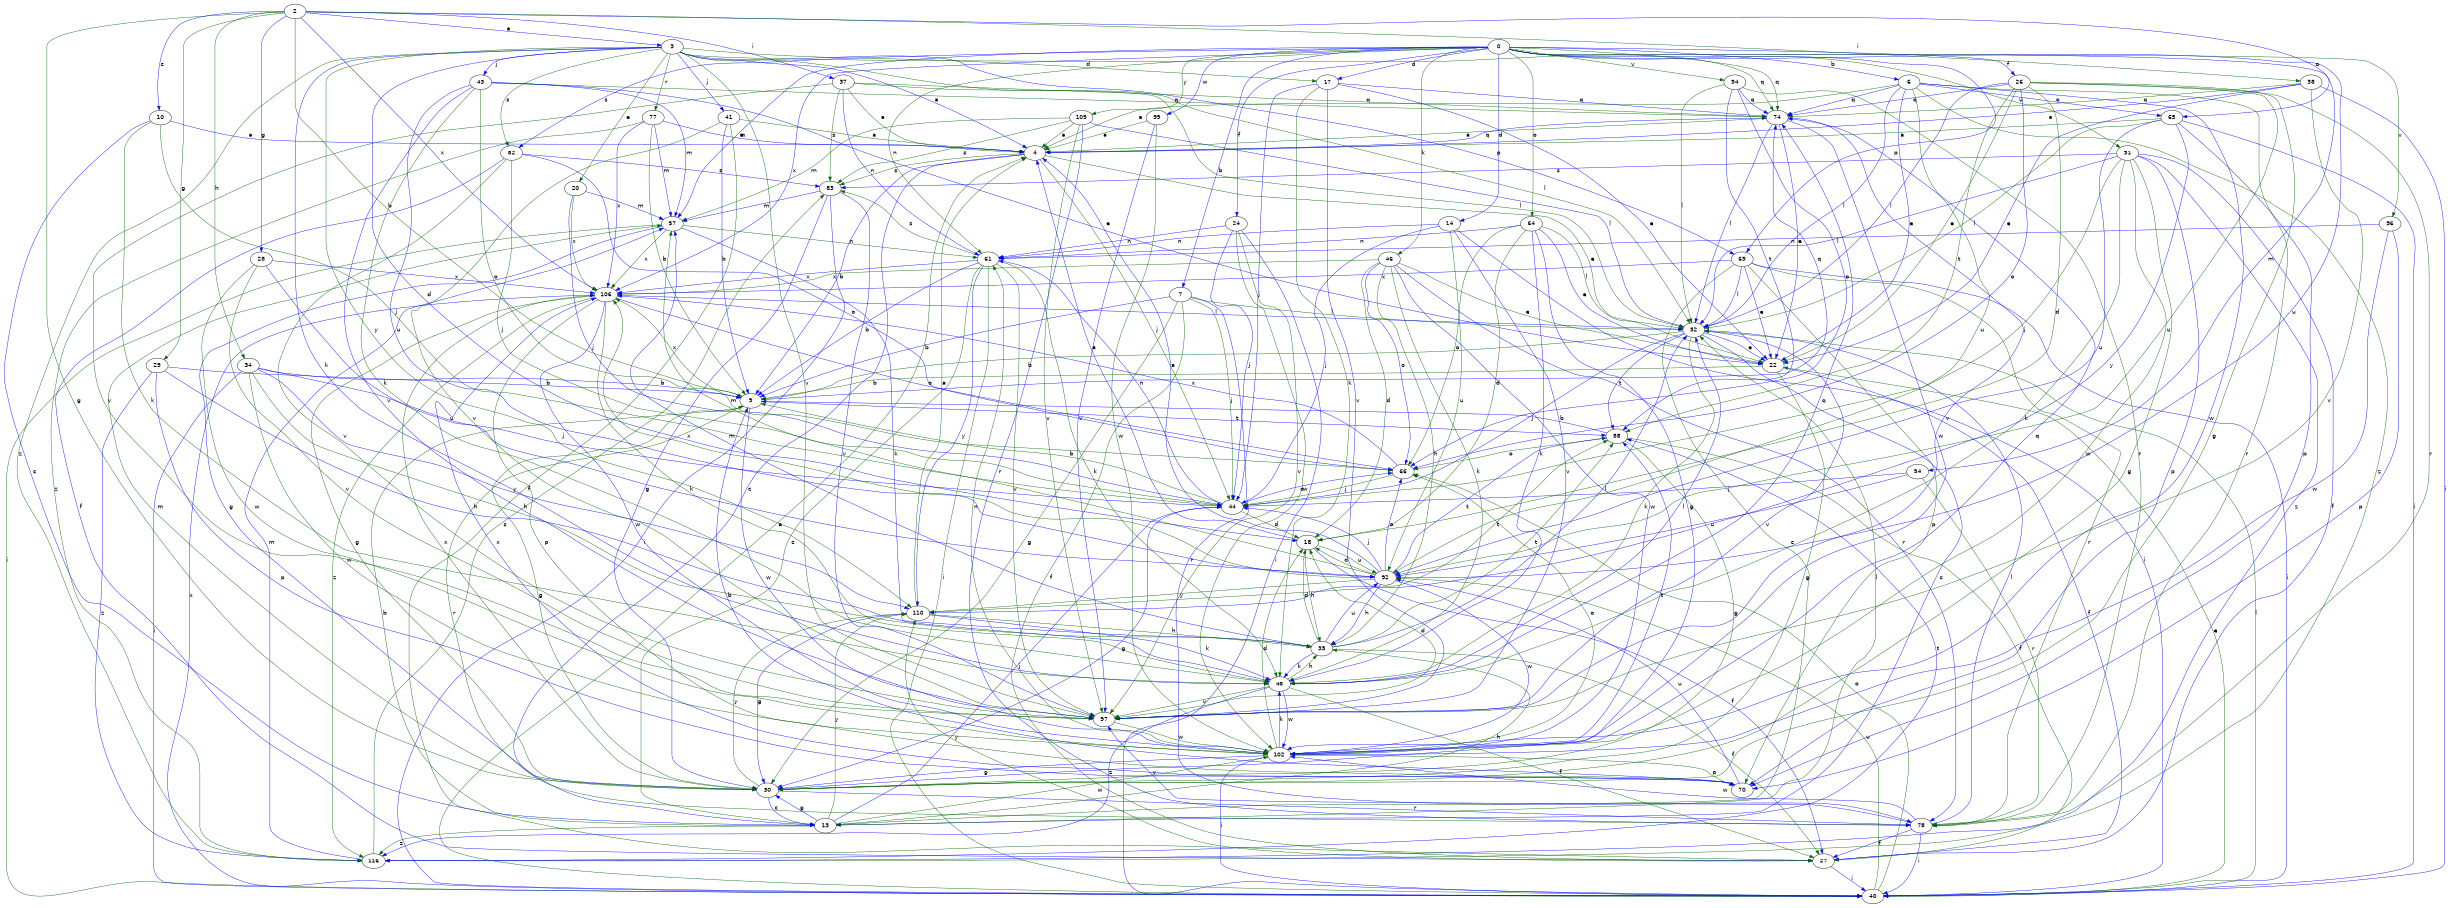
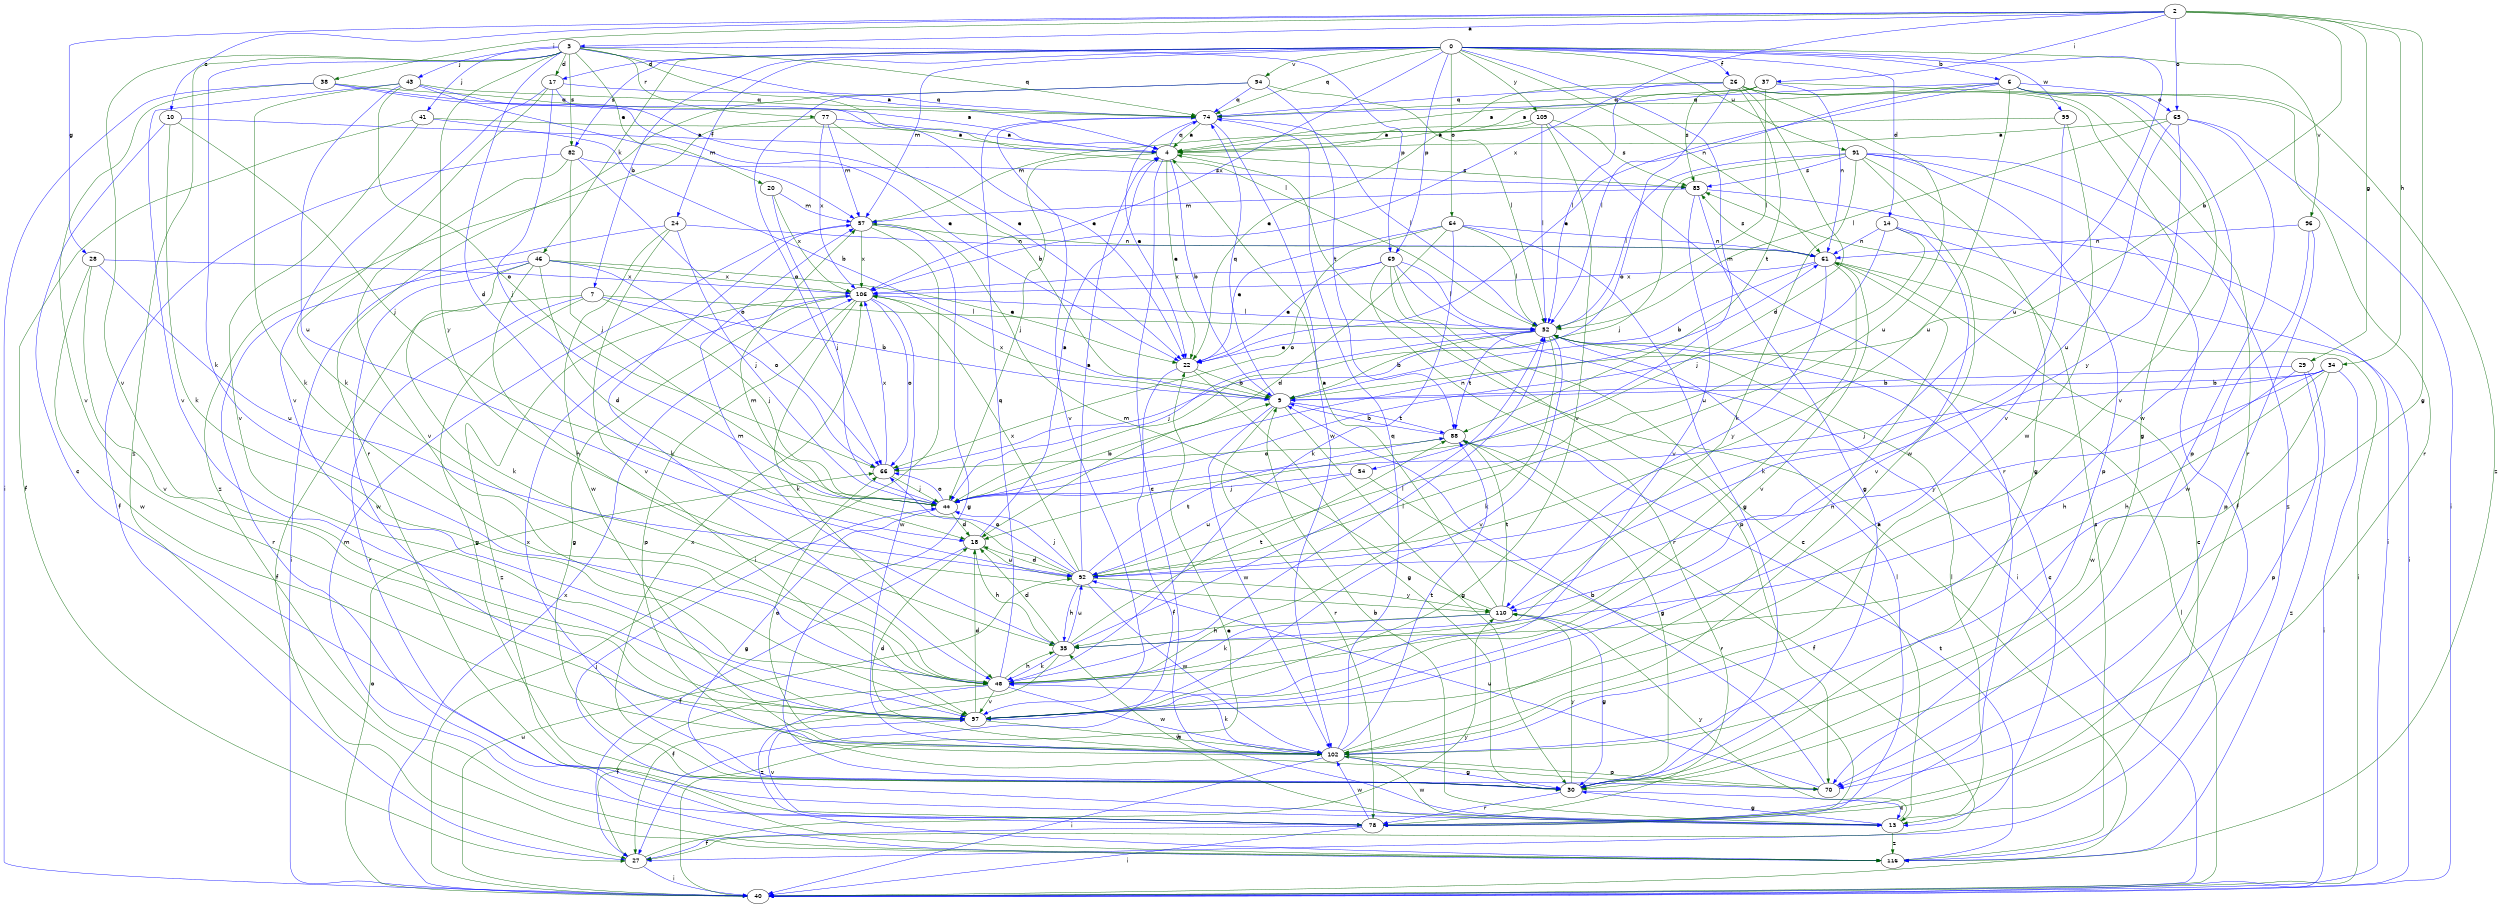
(146, 502) -> (1196, 449)
